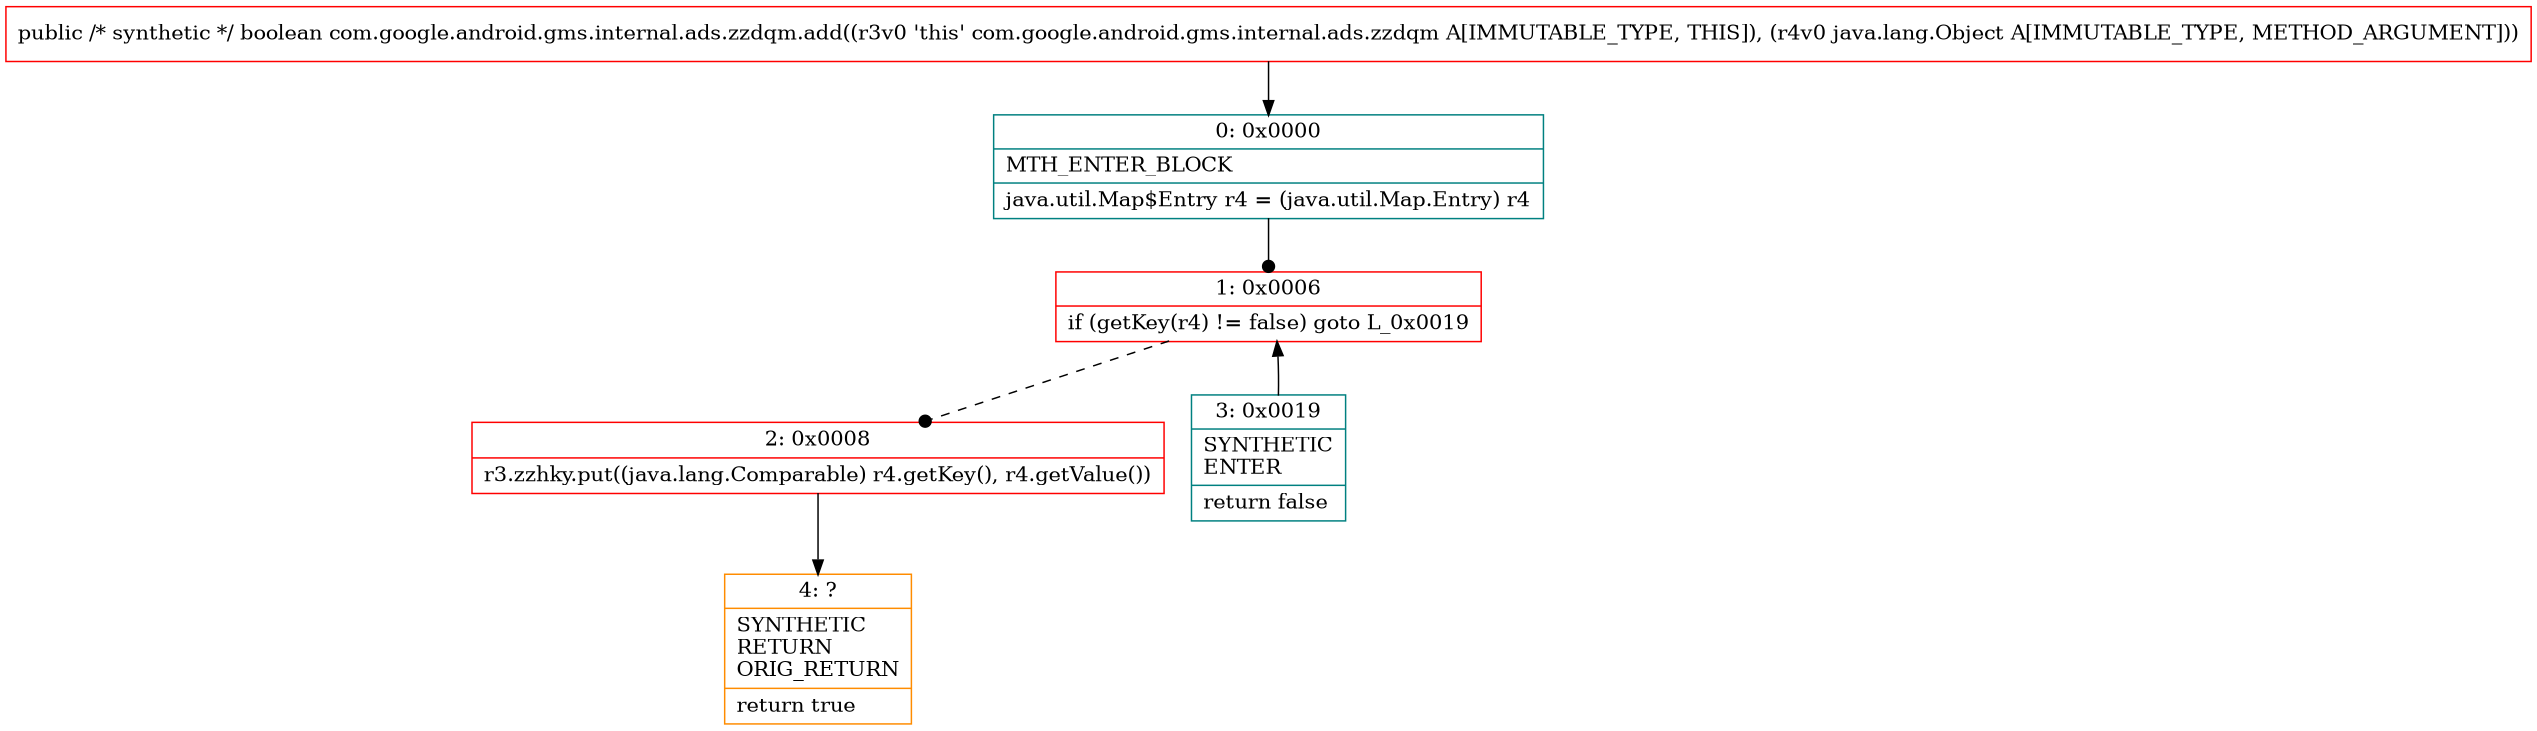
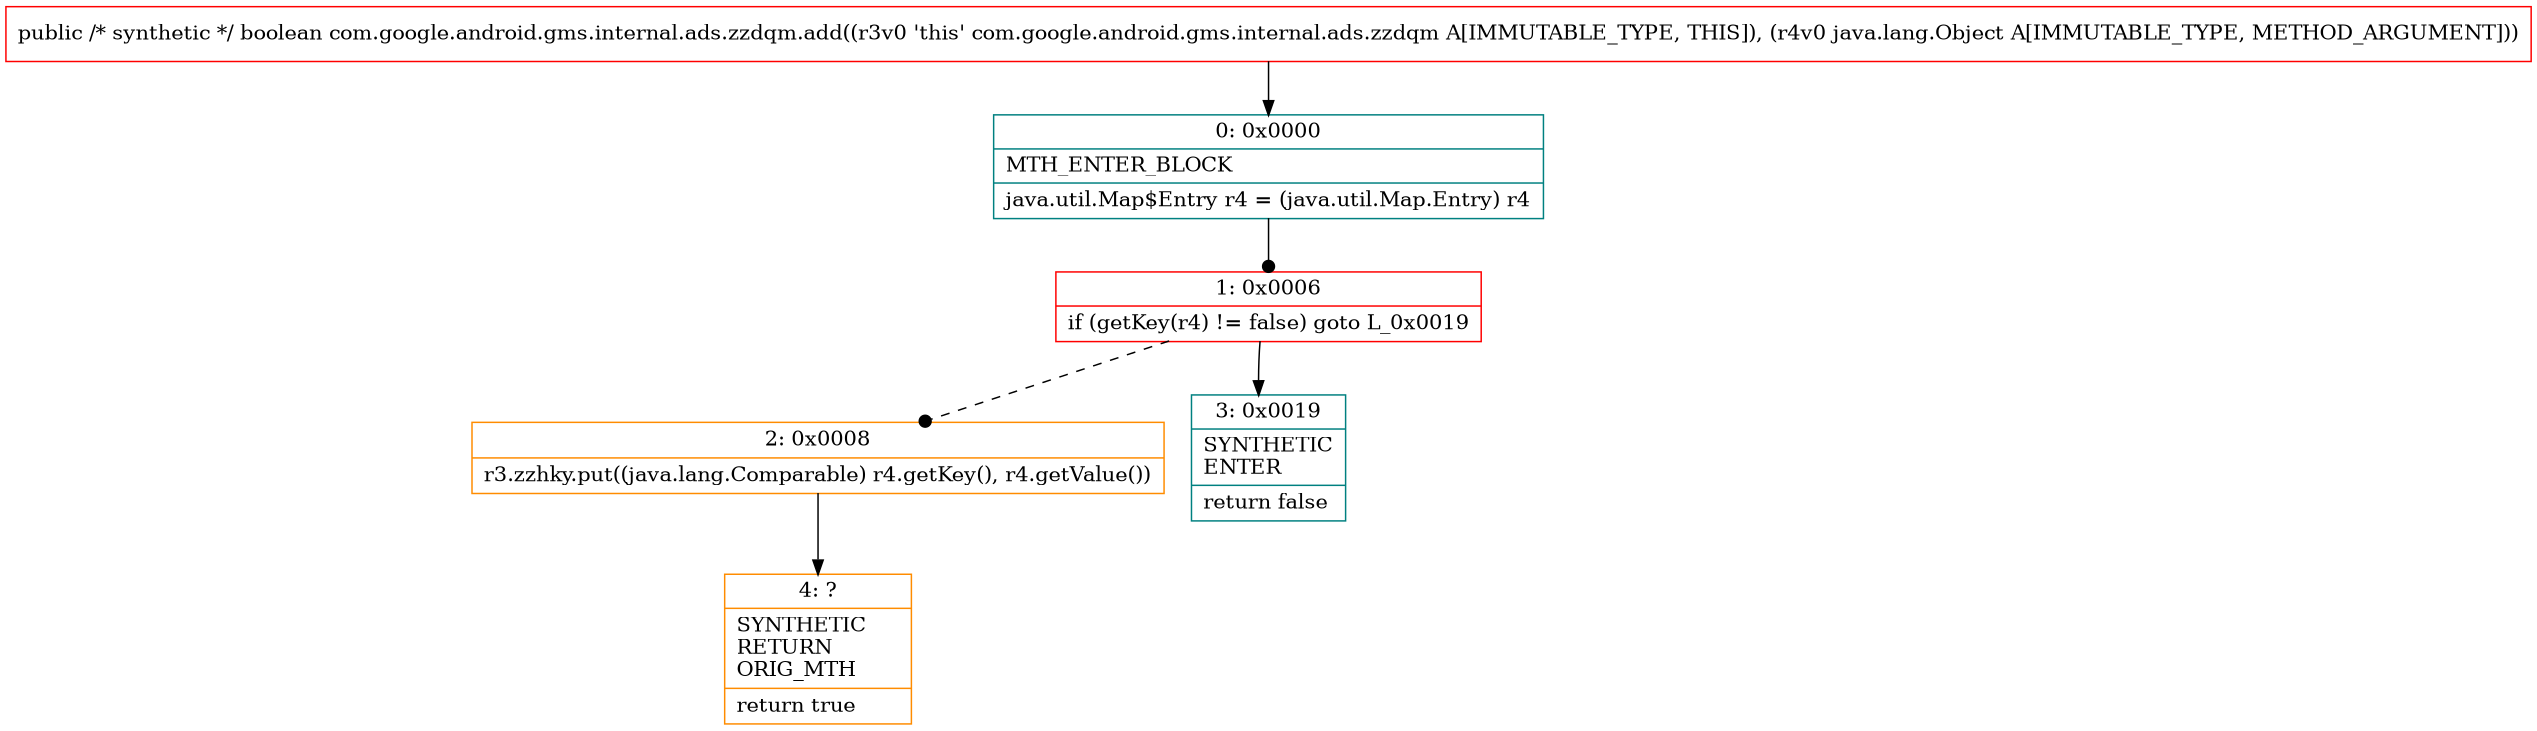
(1279, 376) -> (1259, 361)
(818, 458) -> (818, 458)
(818, 670) -> (797, 670)
